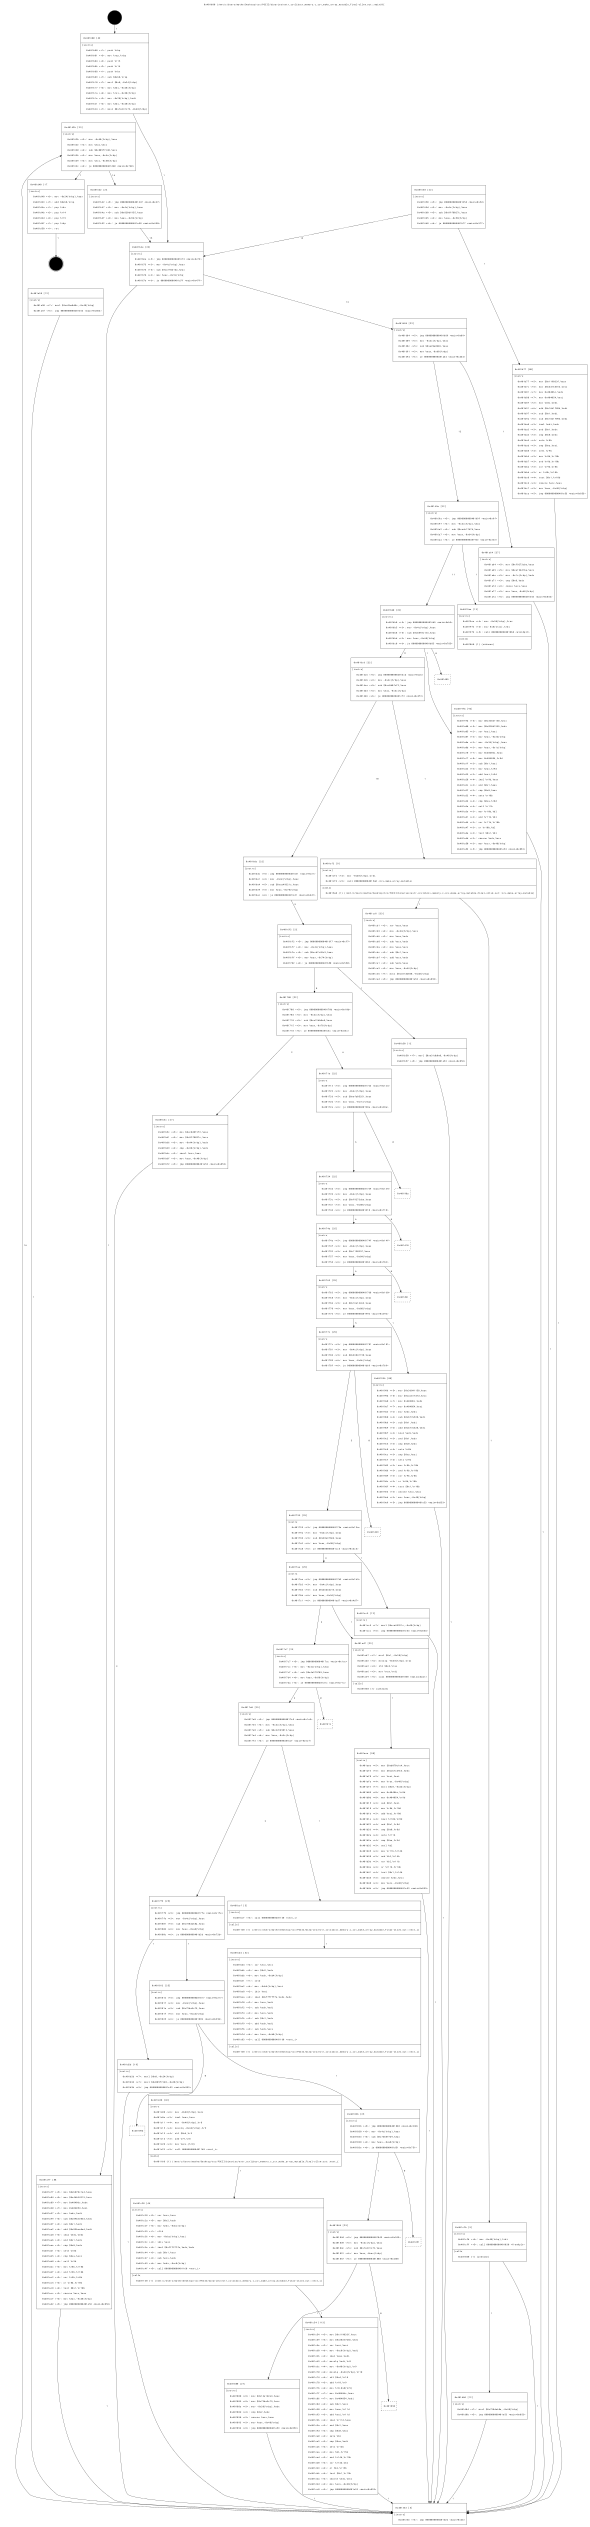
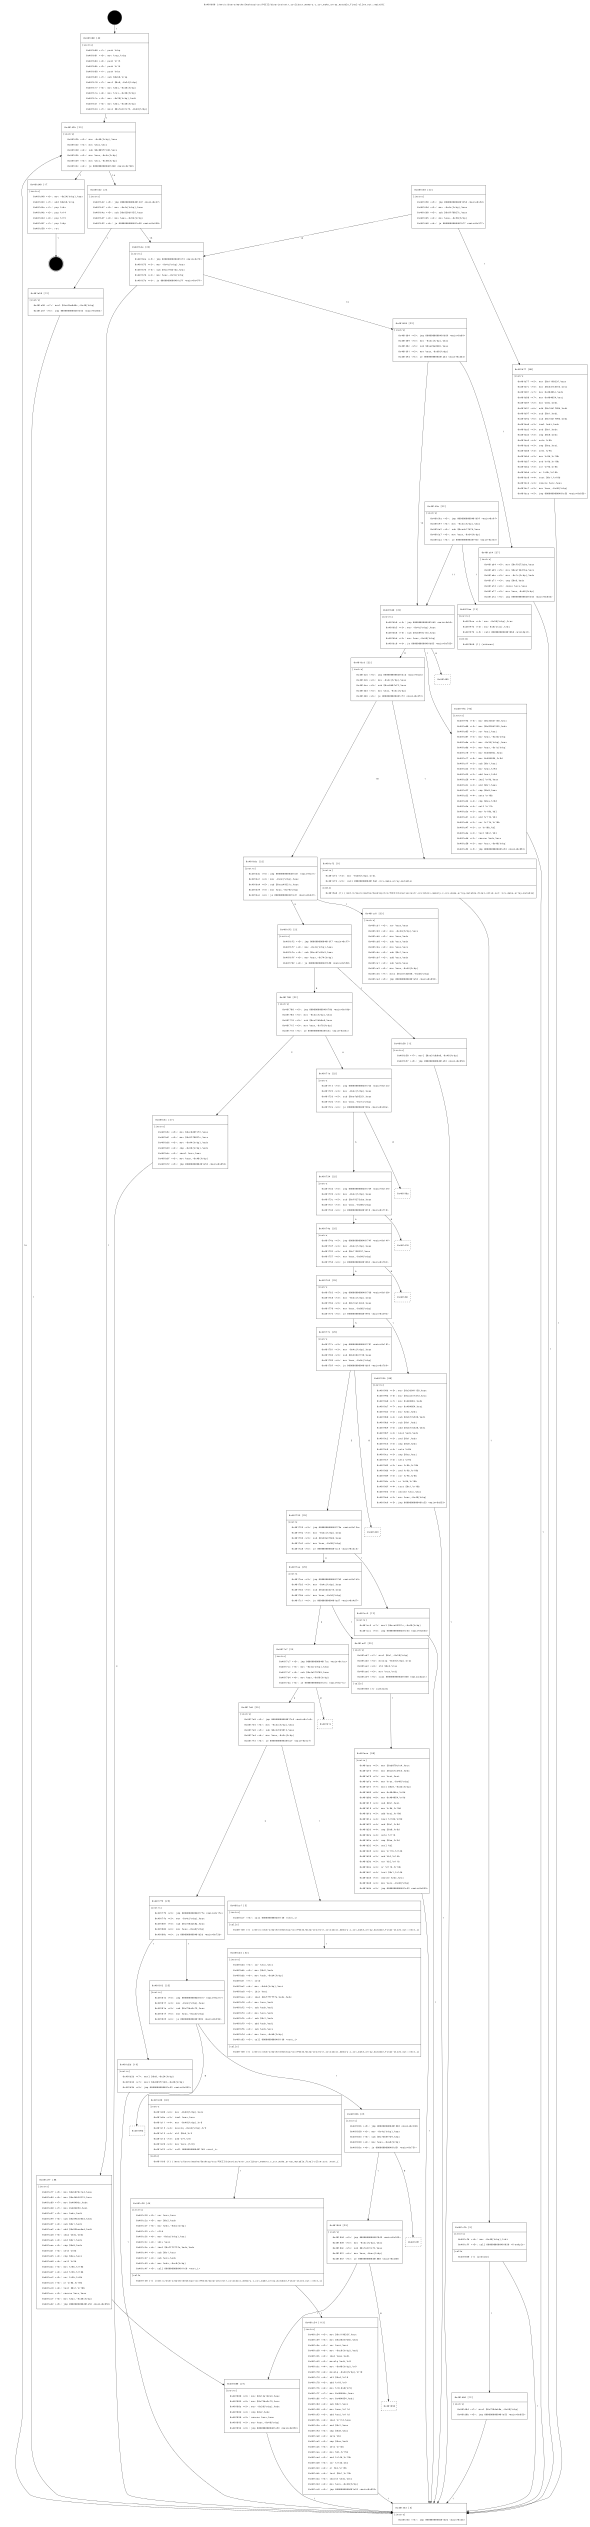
(161, 174) -> (105, 117)
none -> (93, 258)
(446, 431) -> (420, 483)
(418, 903) -> (340, 905)
(113, 2499) -> (164, 2346)
